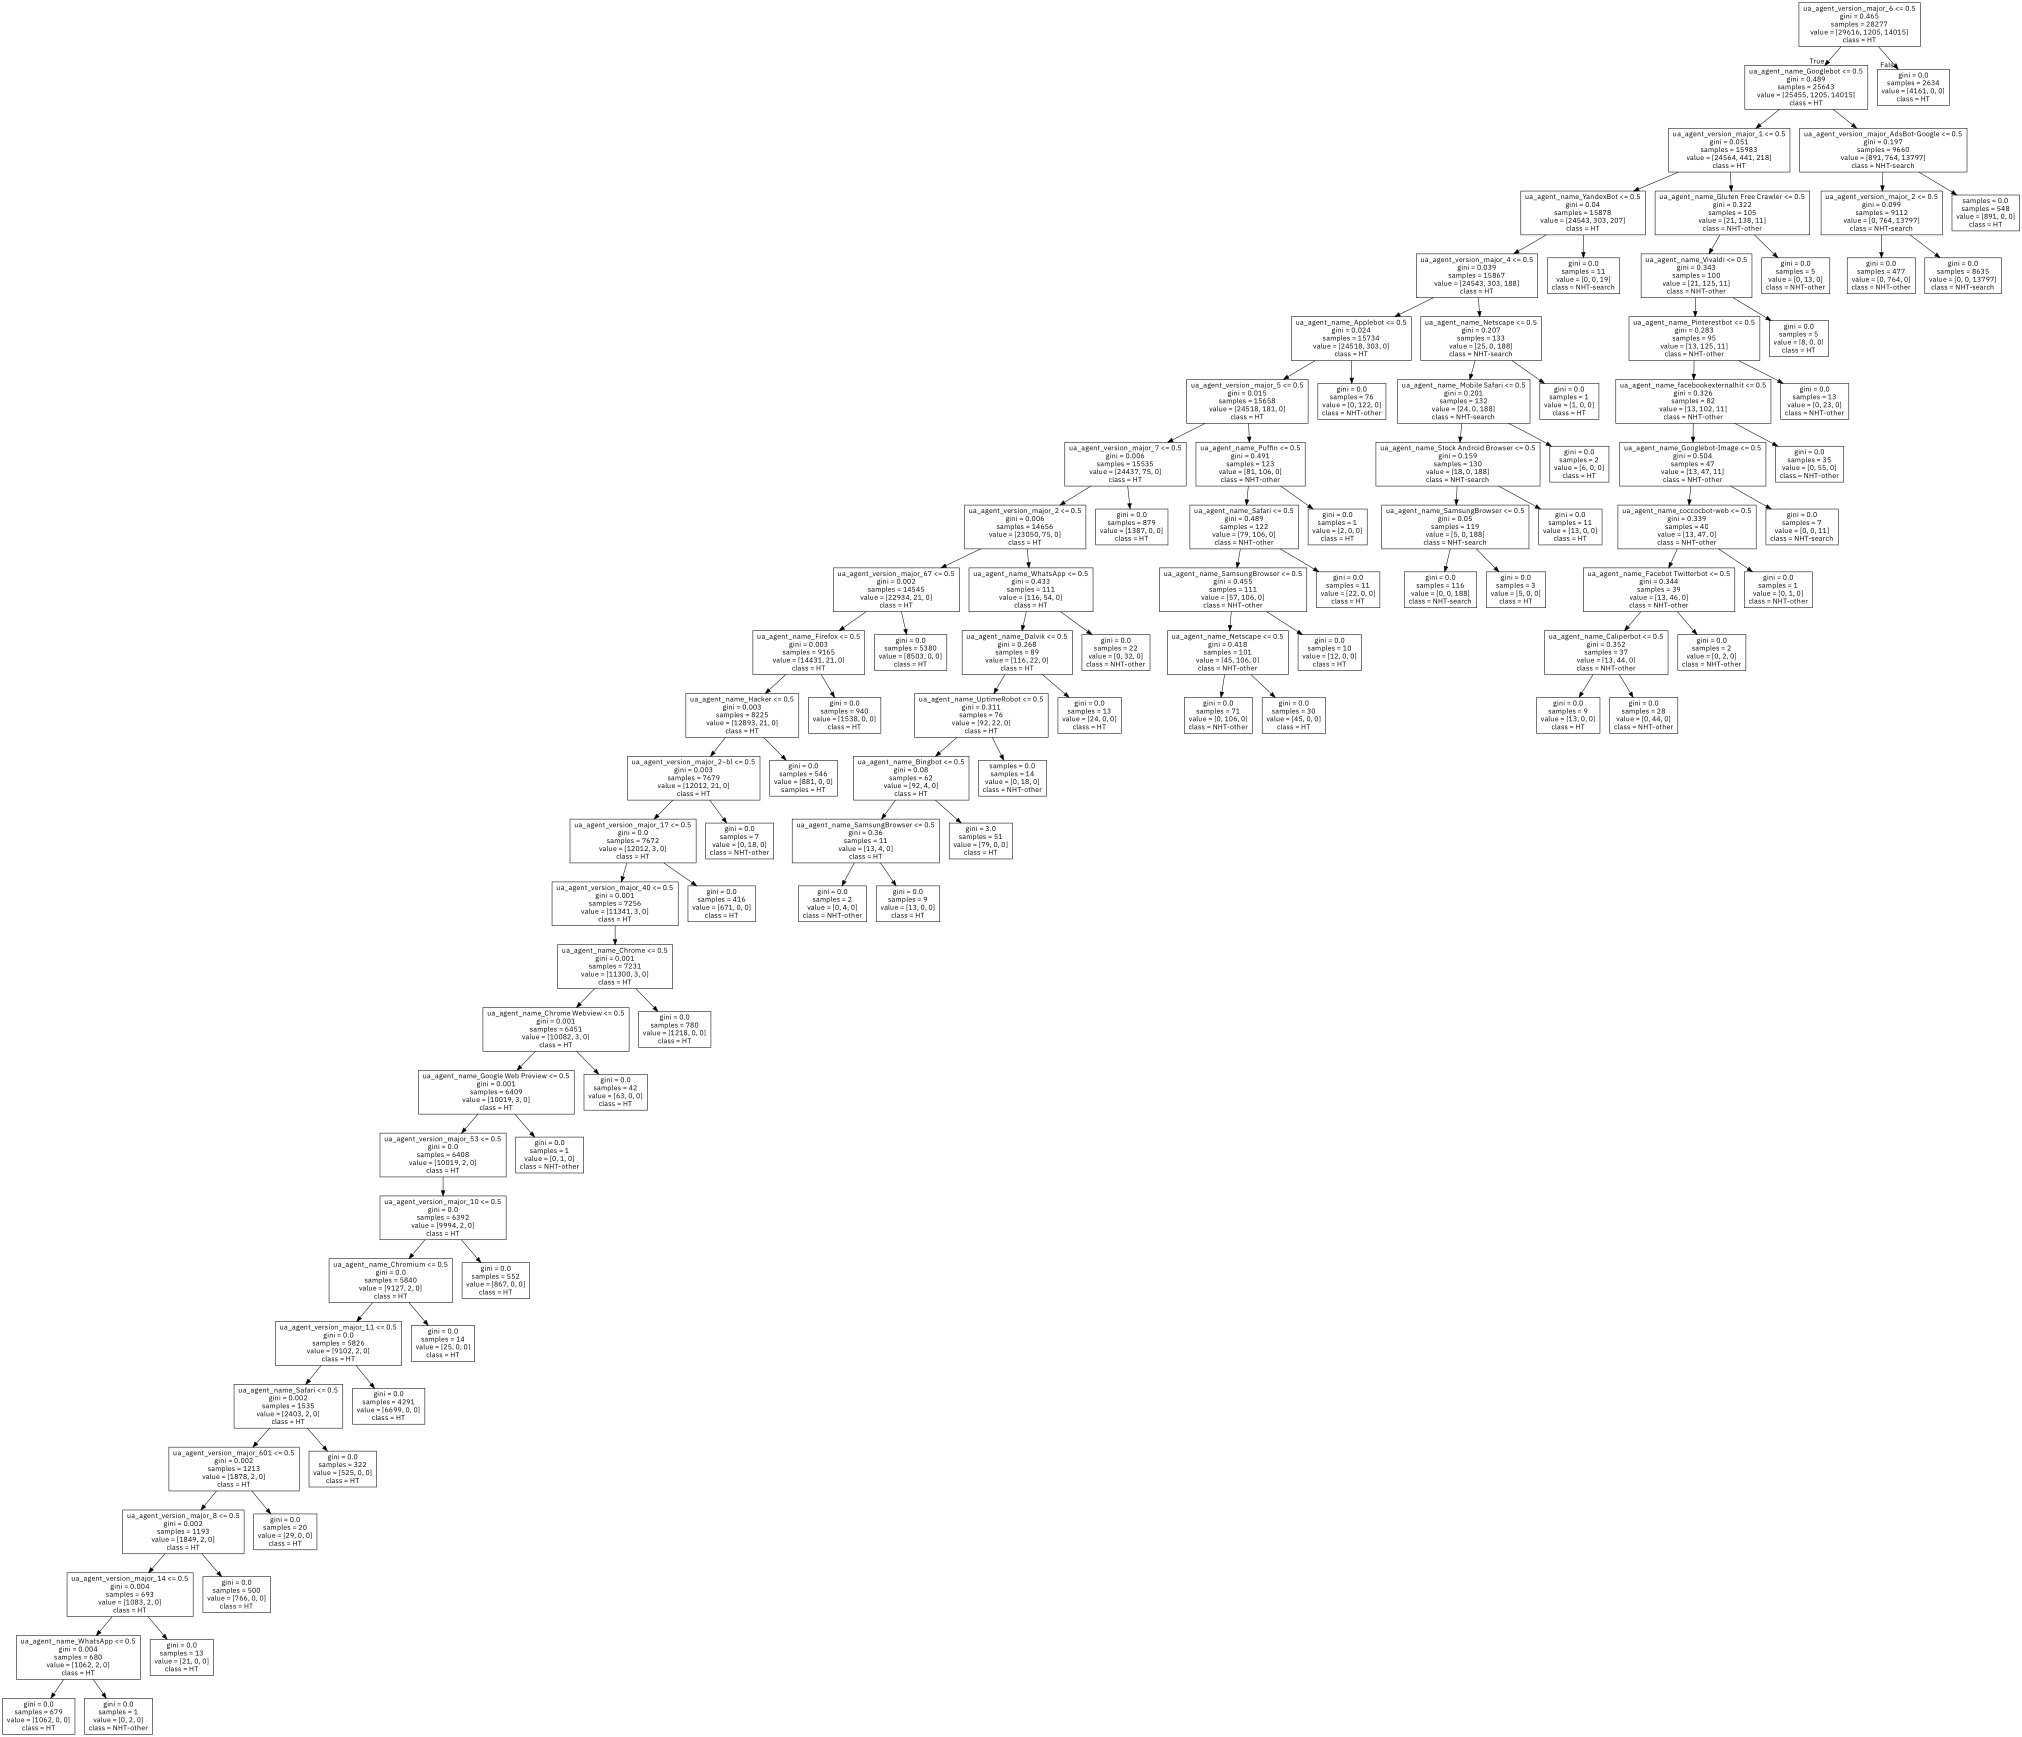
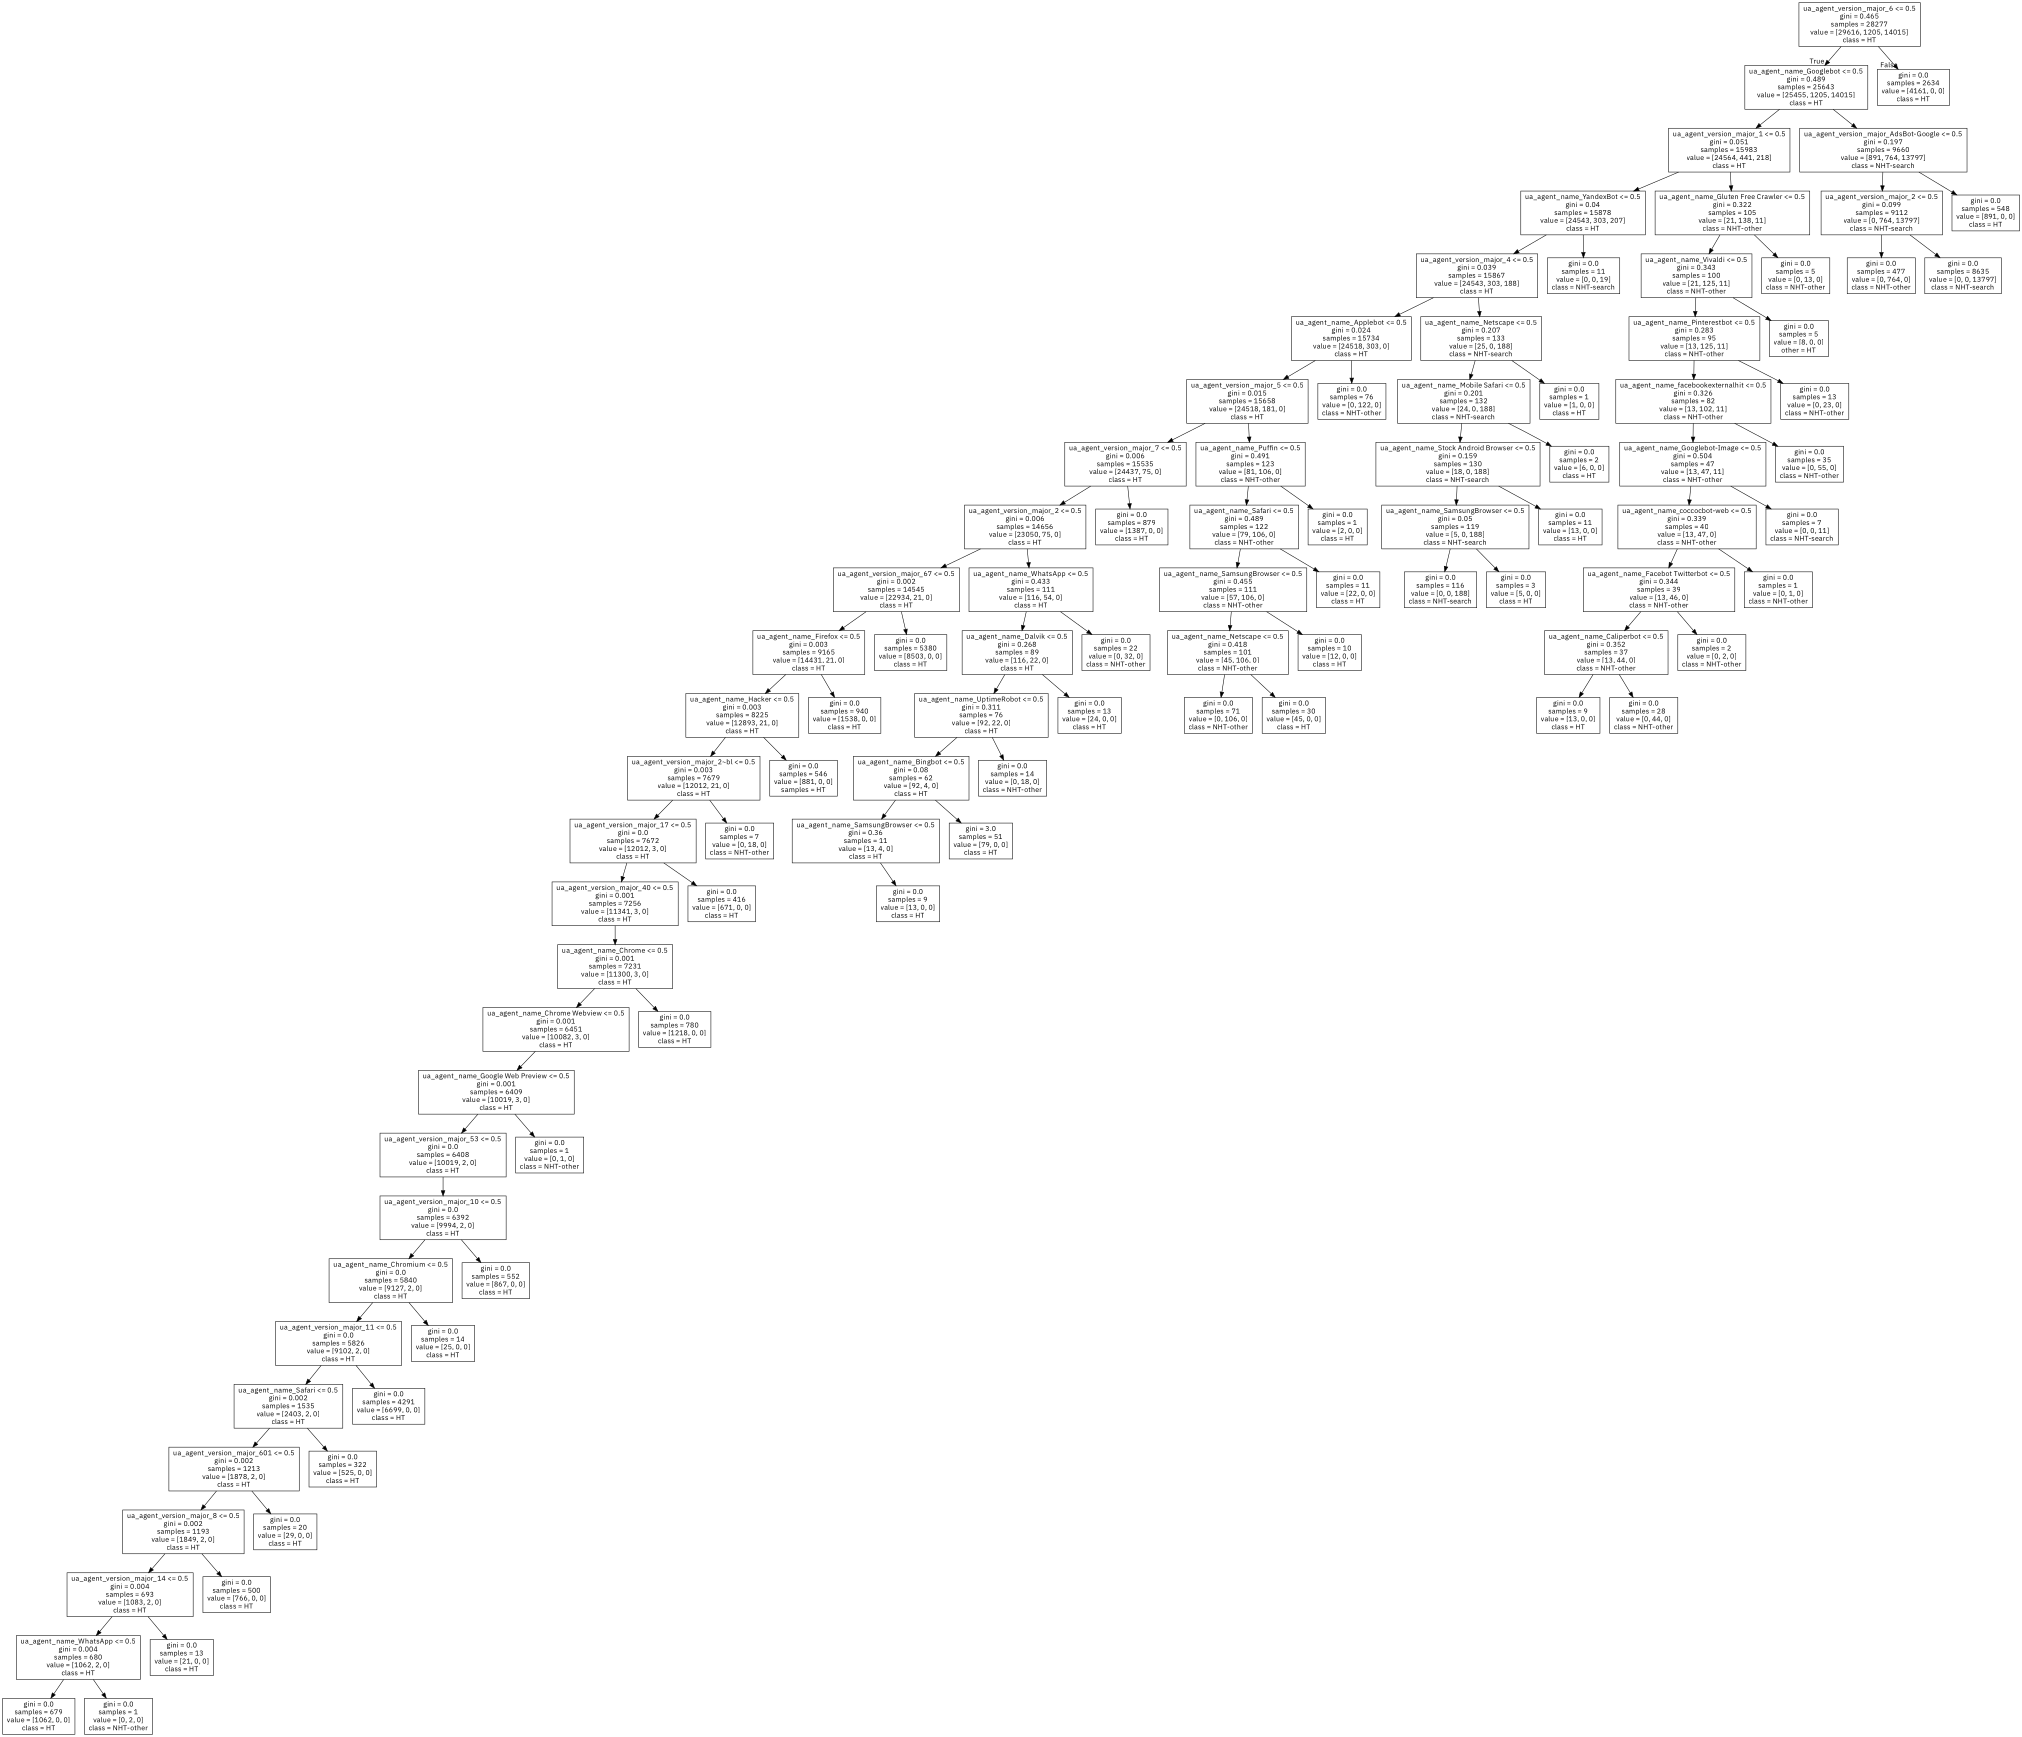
(1986, 213) -> (1986, 213)
(1799, 339) -> (1799, 339)
(1013, 778) -> (1013, 778)
(833, 904) -> none
(616, 1092) -> none
